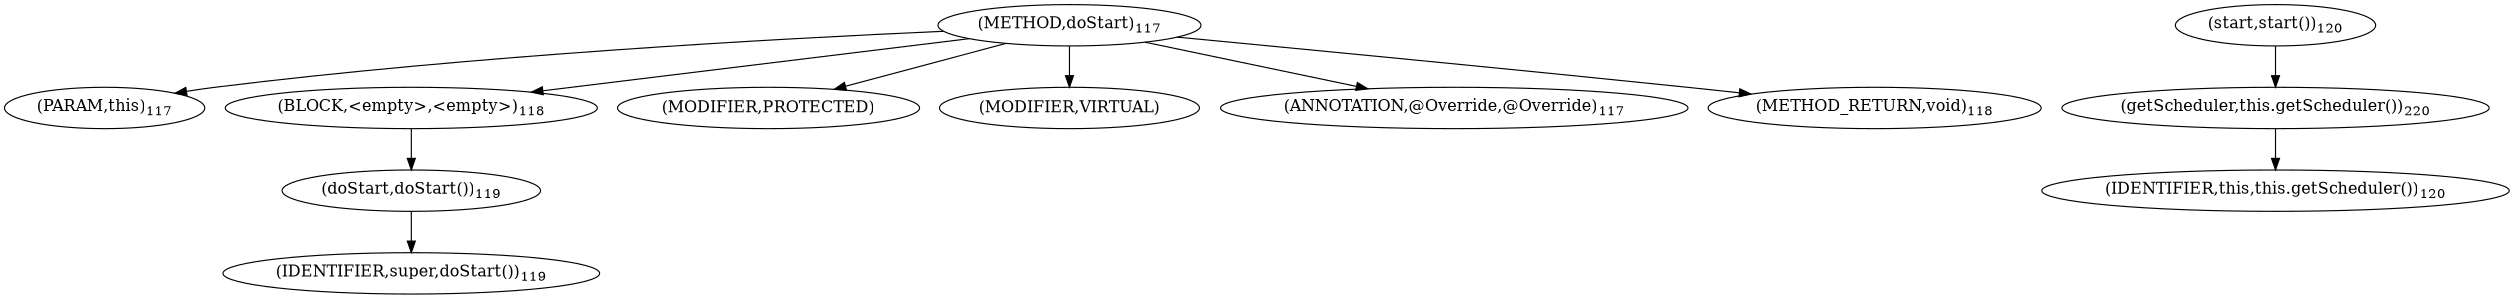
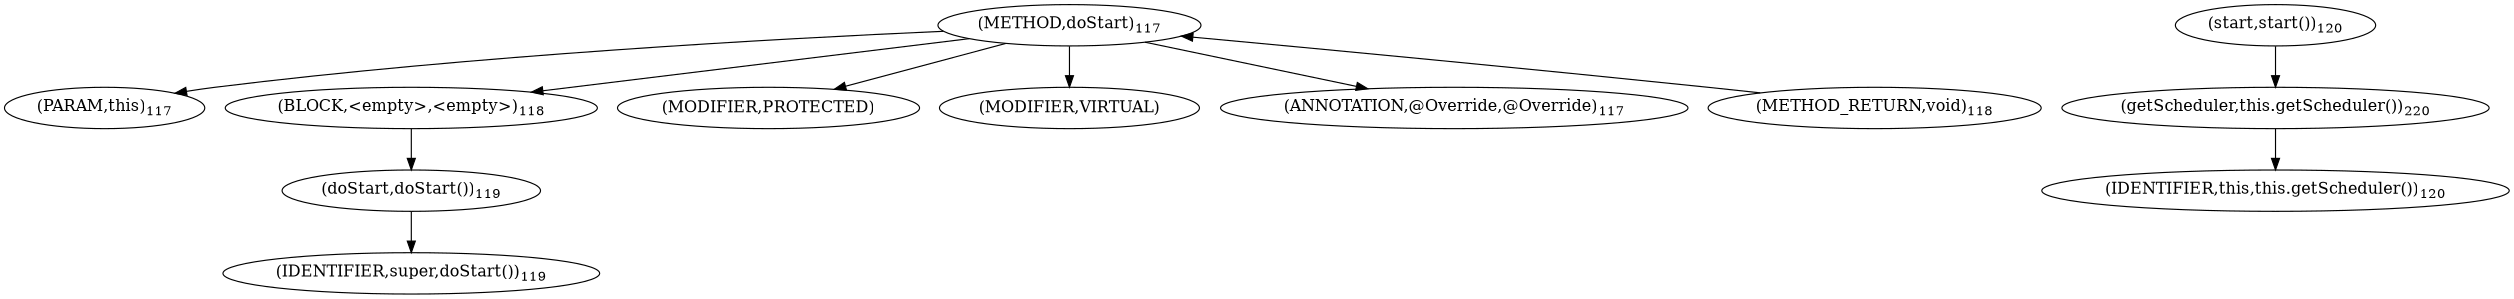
(1458, 64) -> (1477, 64)
